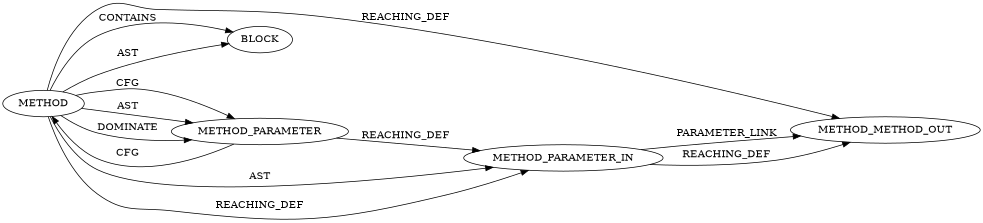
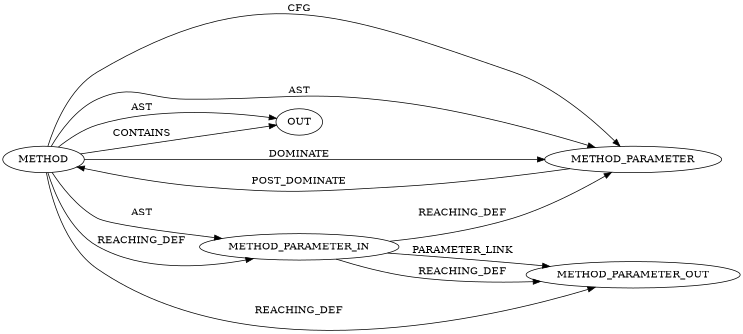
(260, 40) -> (299, 122)
(885, 130) -> (633, 275)
(404, 144) -> (501, 222)
(128, 153) -> (299, 181)
